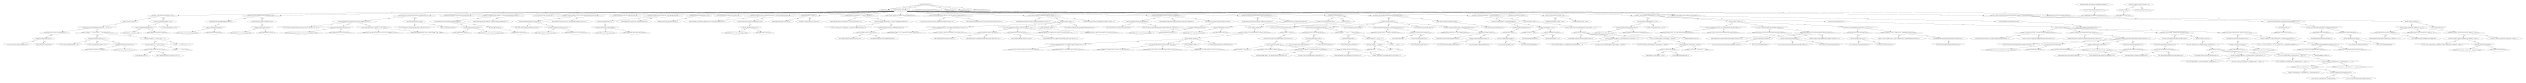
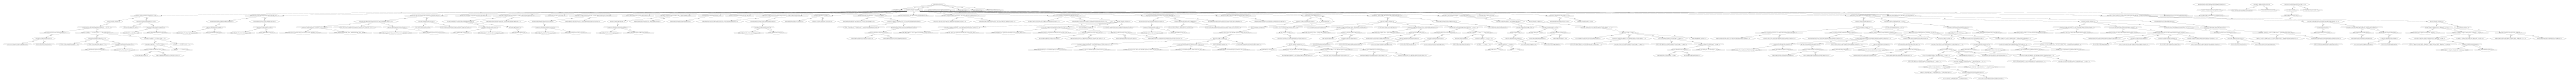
(1295, 22) -> none
(527, 27) -> none
